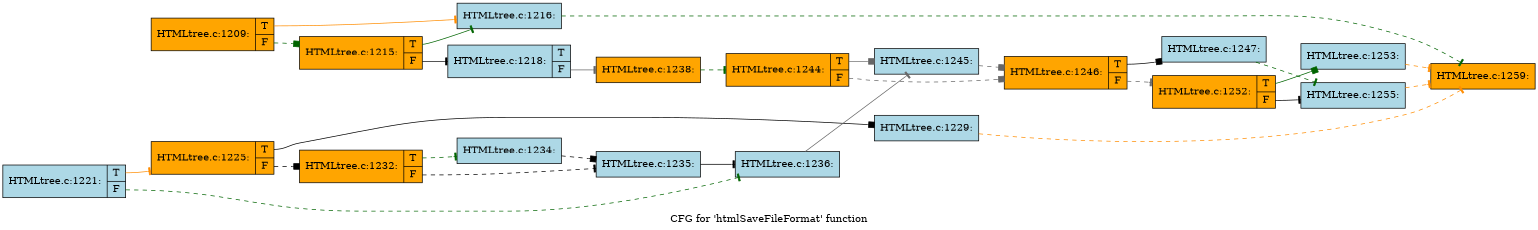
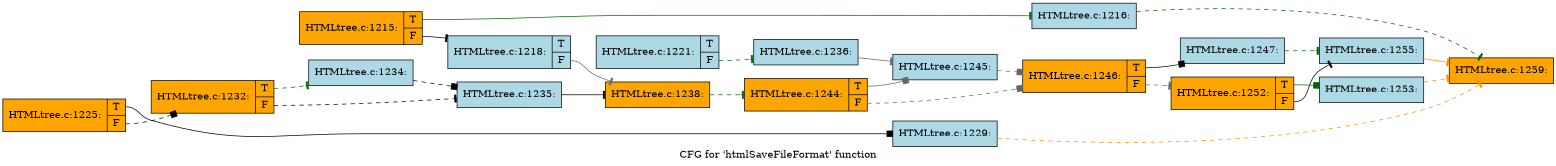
(213, 34) -> none
(1416, 86) -> (1435, 60)
(716, 164) -> (582, 95)
(137, 172) -> none
